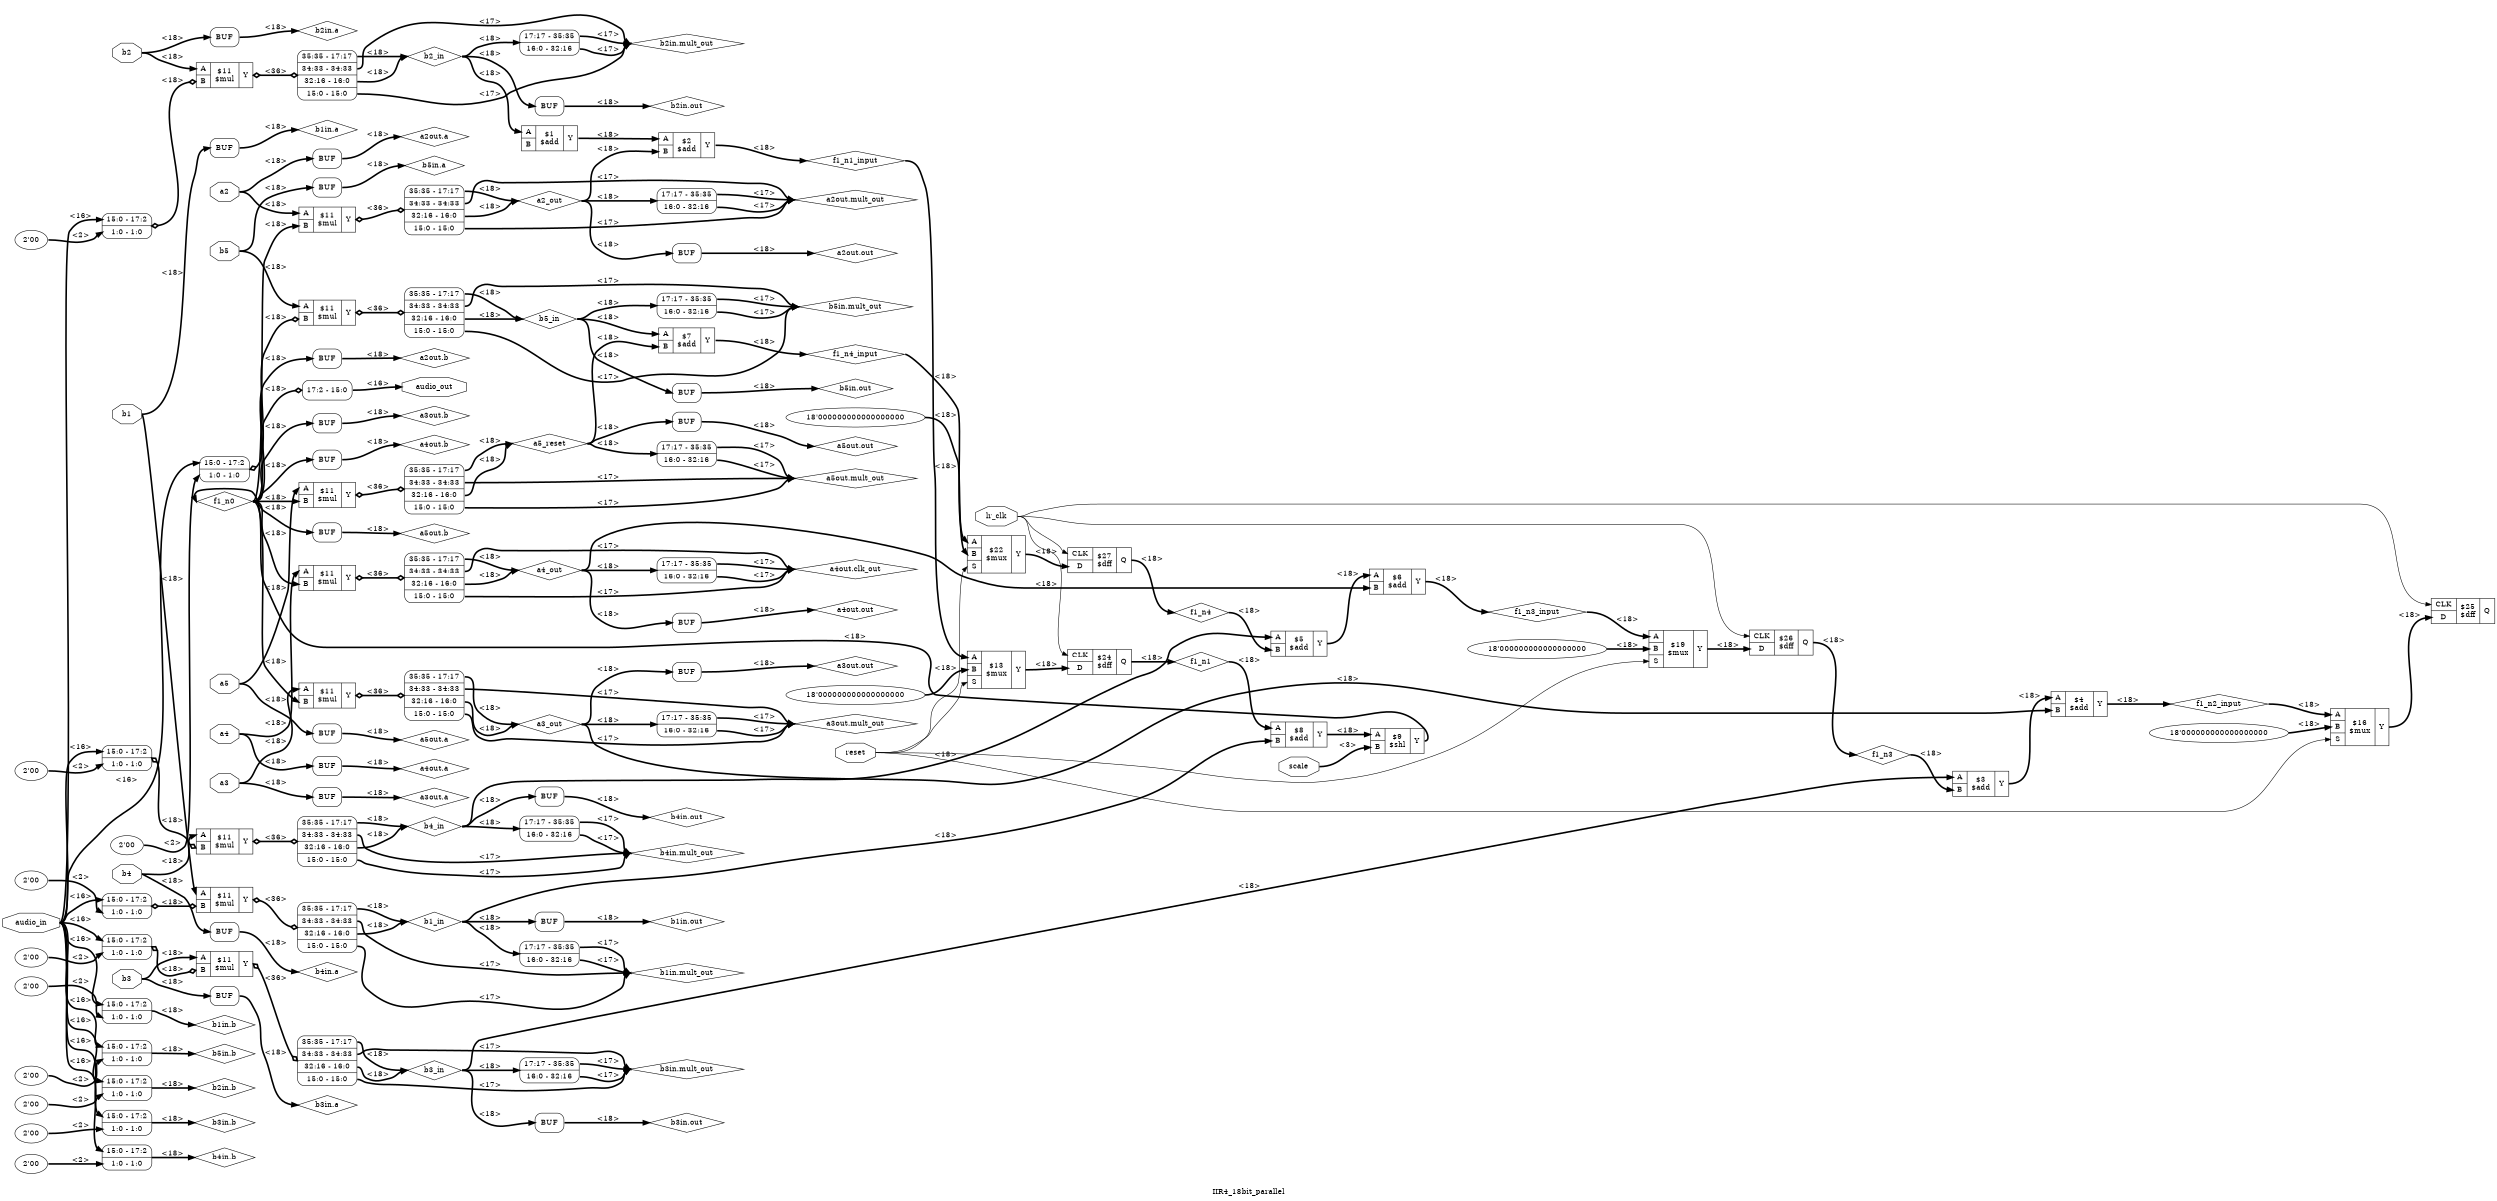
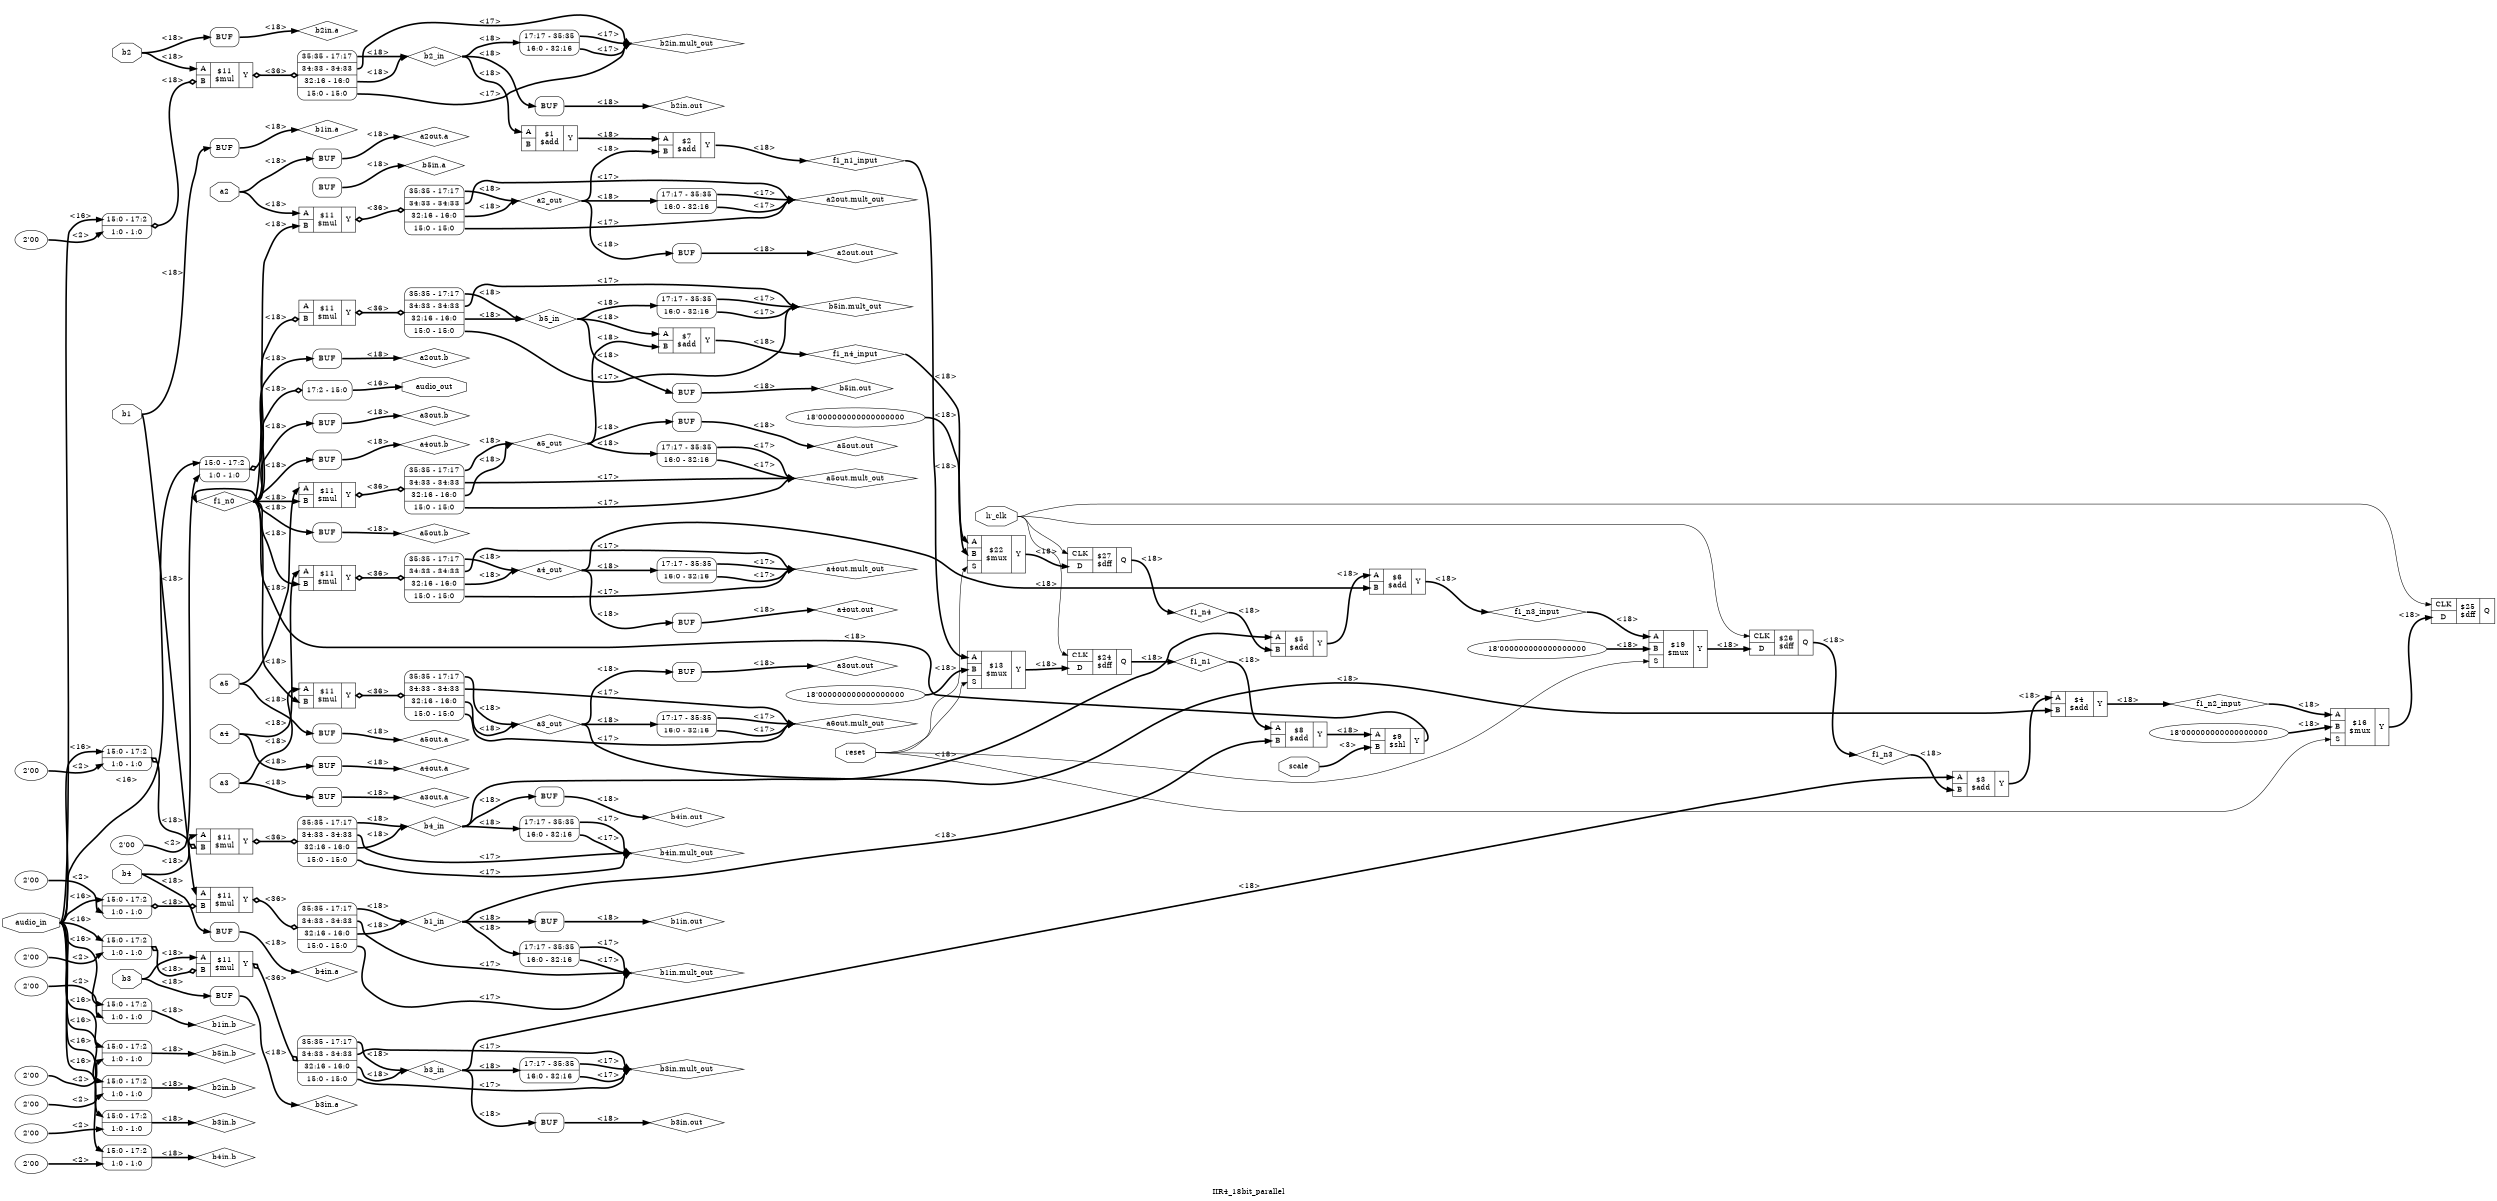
(225, 251) -> none
(549, 444) -> (549, 444)
(855, 569) -> (855, 569)
(855, 724) -> (855, 724)
